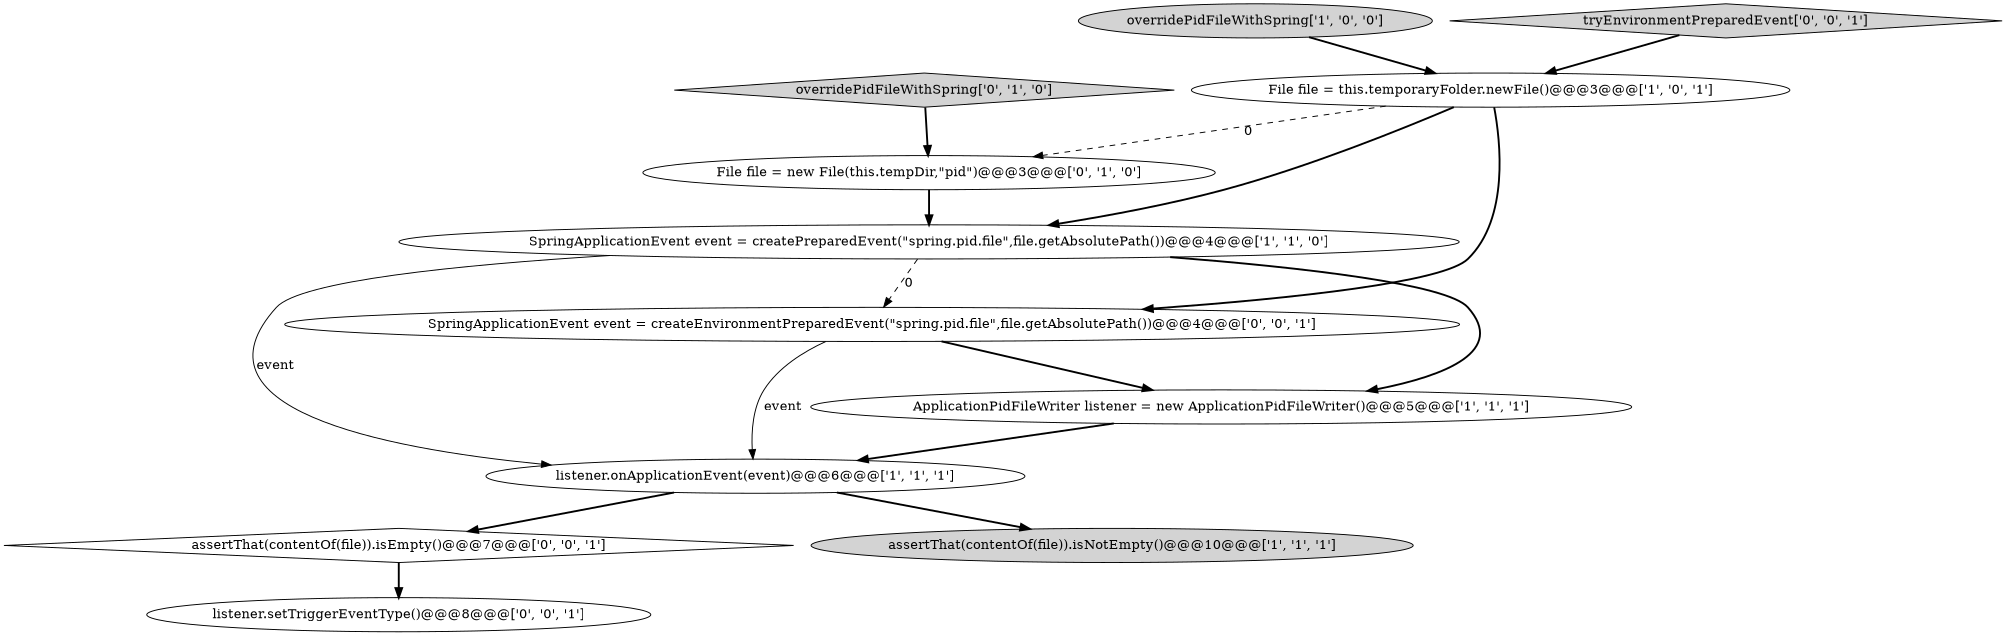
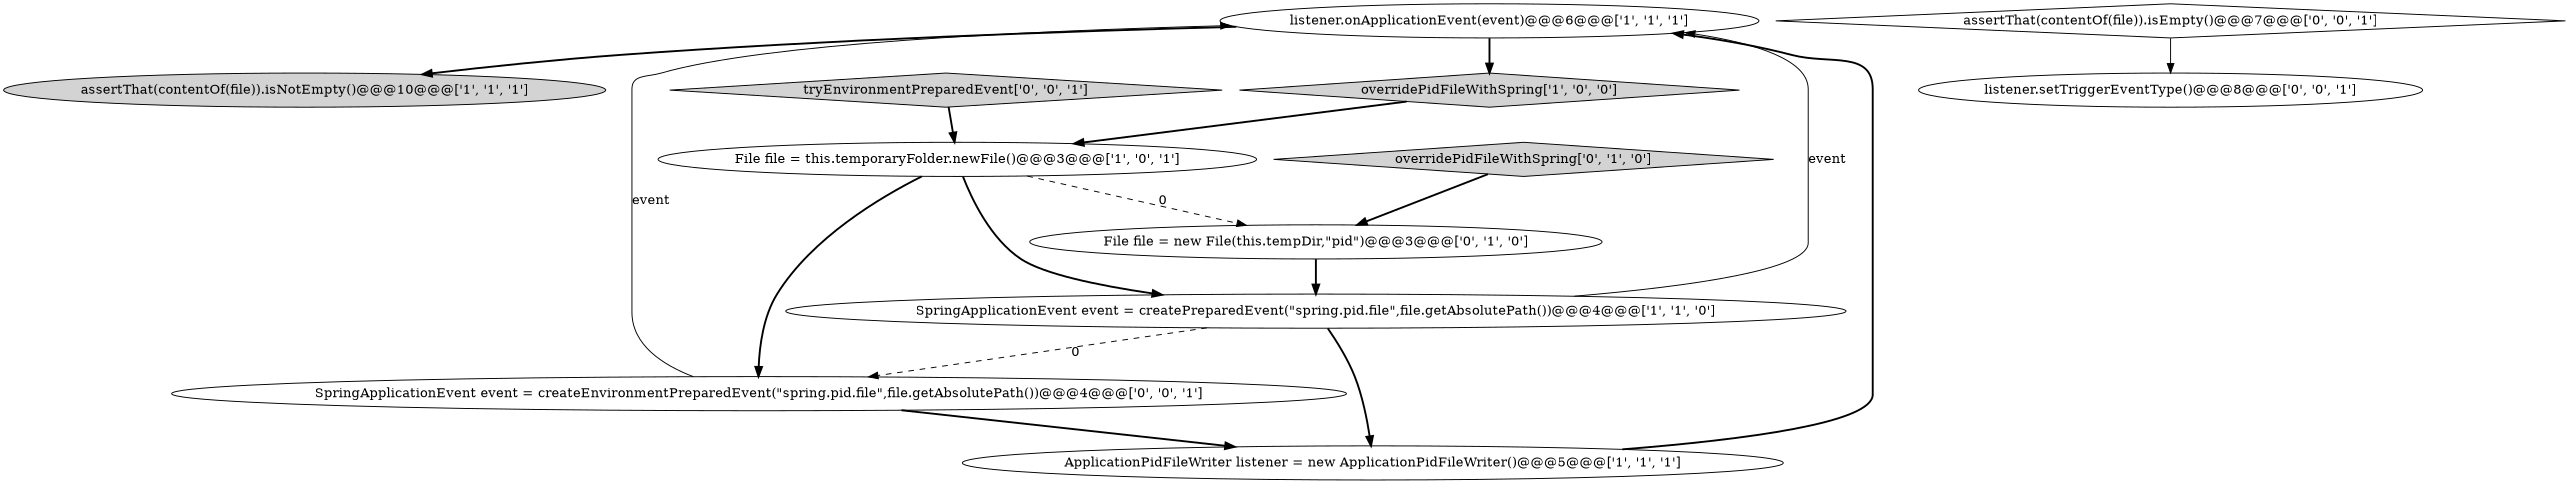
(1255, 21) -> (1490, 90)
(576, 511) -> (1490, 51)
(399, 575) -> (2171, 51)
